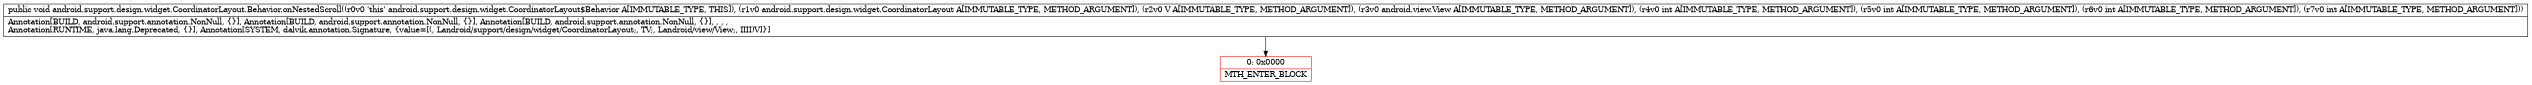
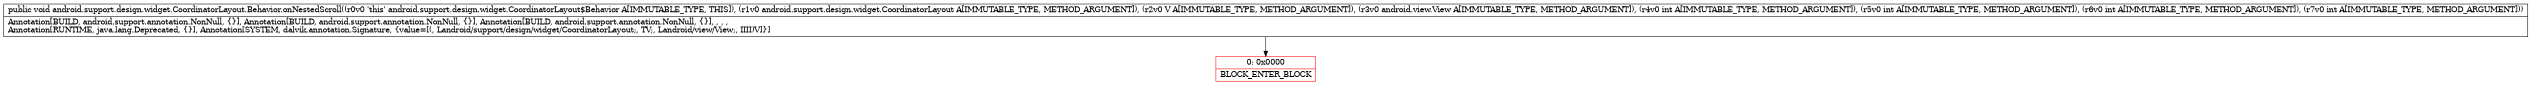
(1266, 75) -> (1266, 75)
